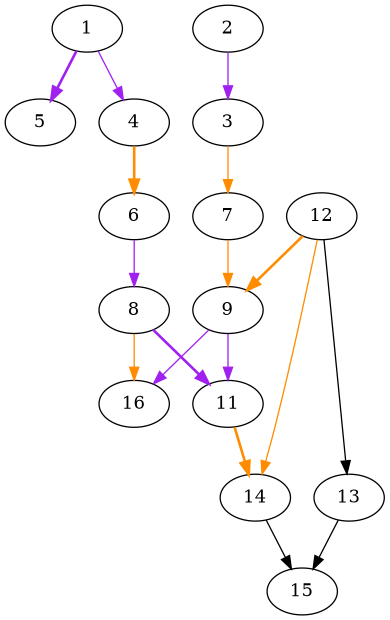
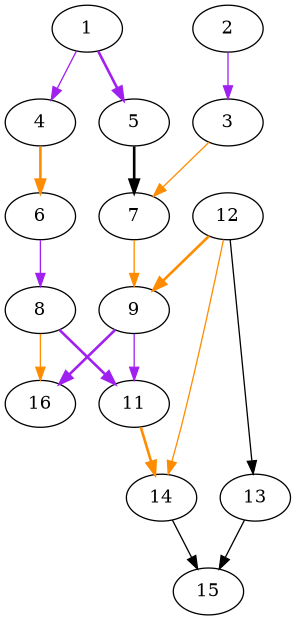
none -> (134, 163)
(187, 351) -> (93, 351)
